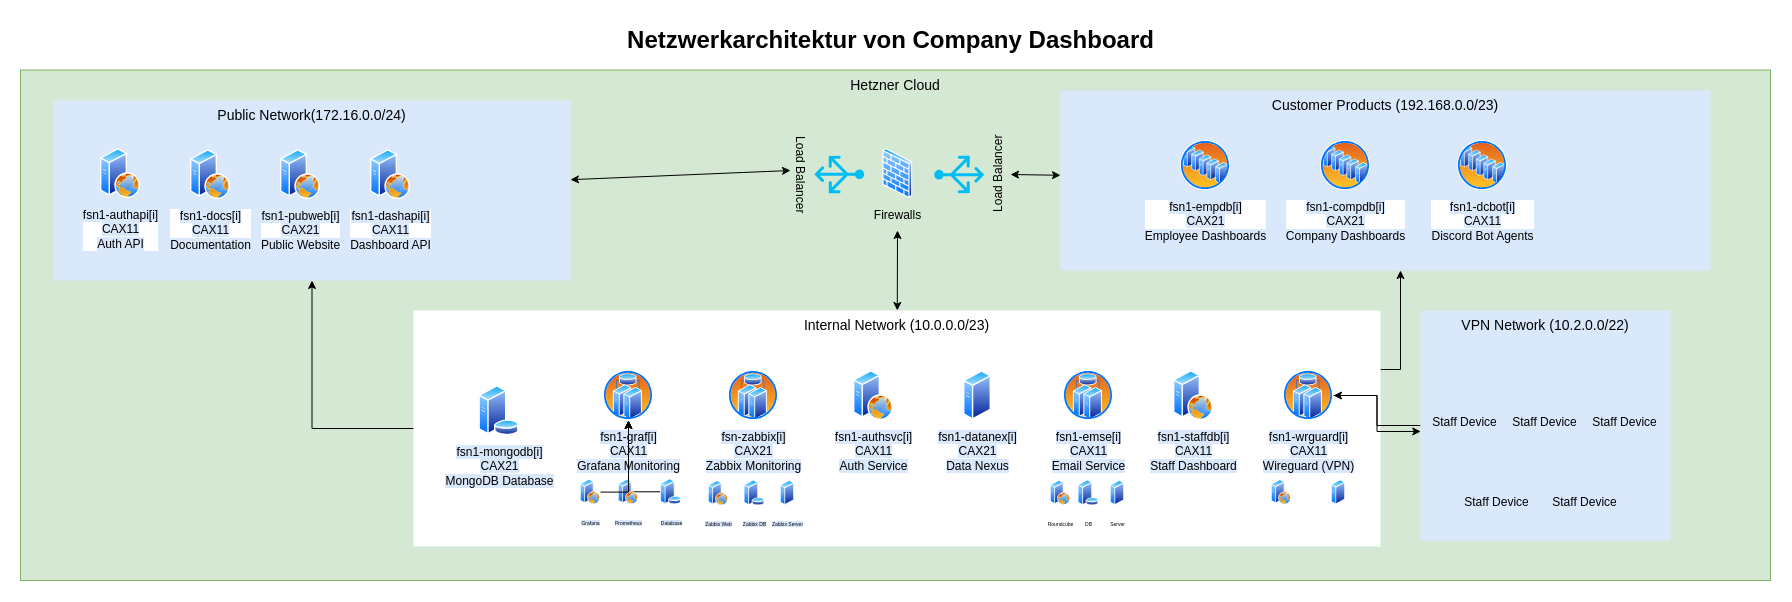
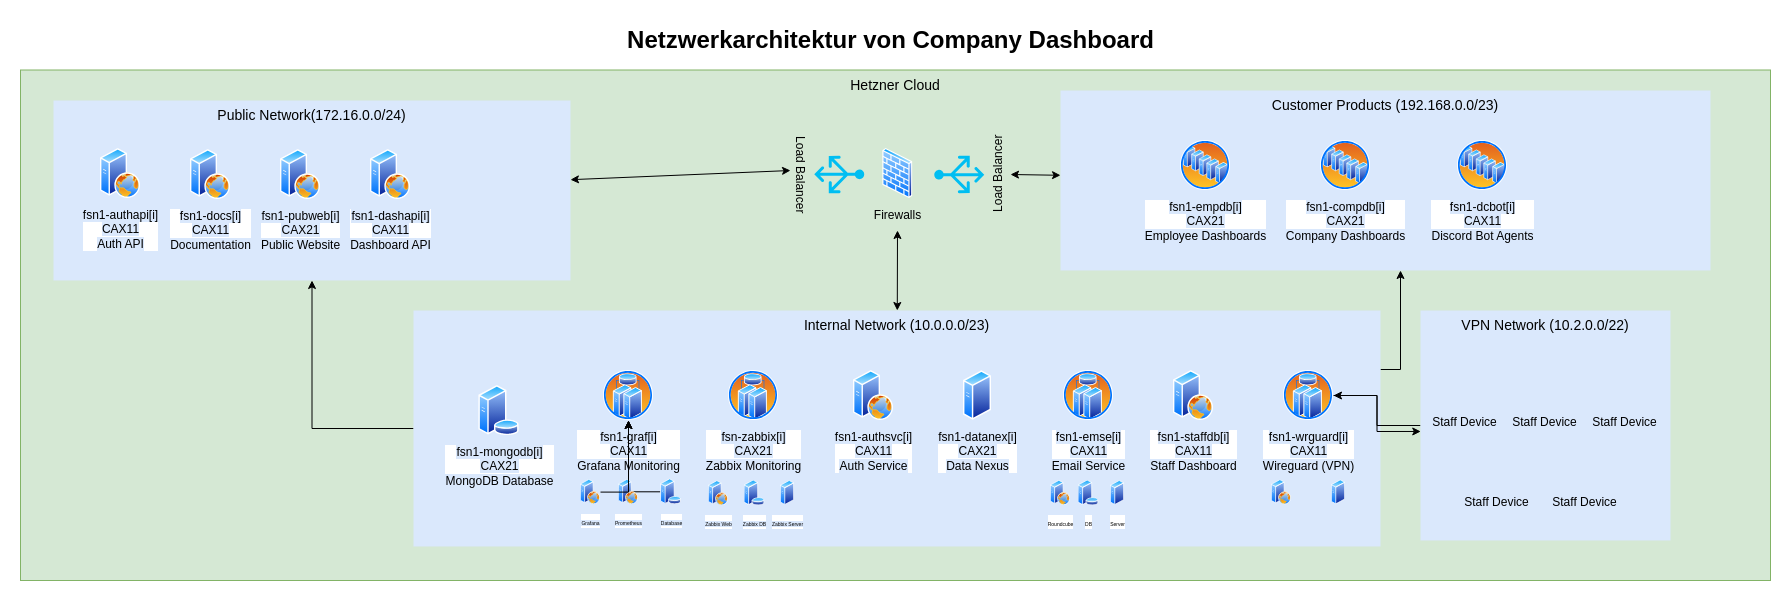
(897, 429) -> (897, 429)
